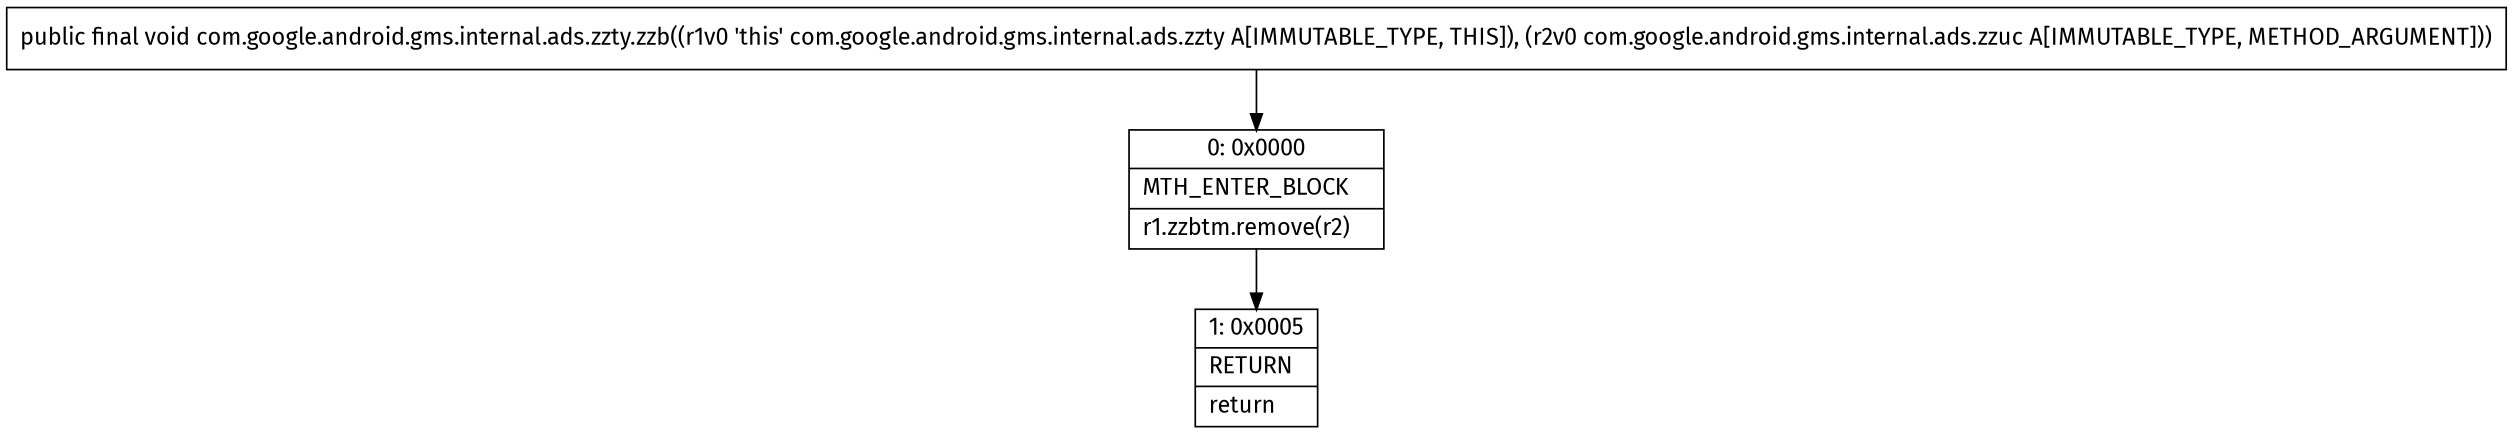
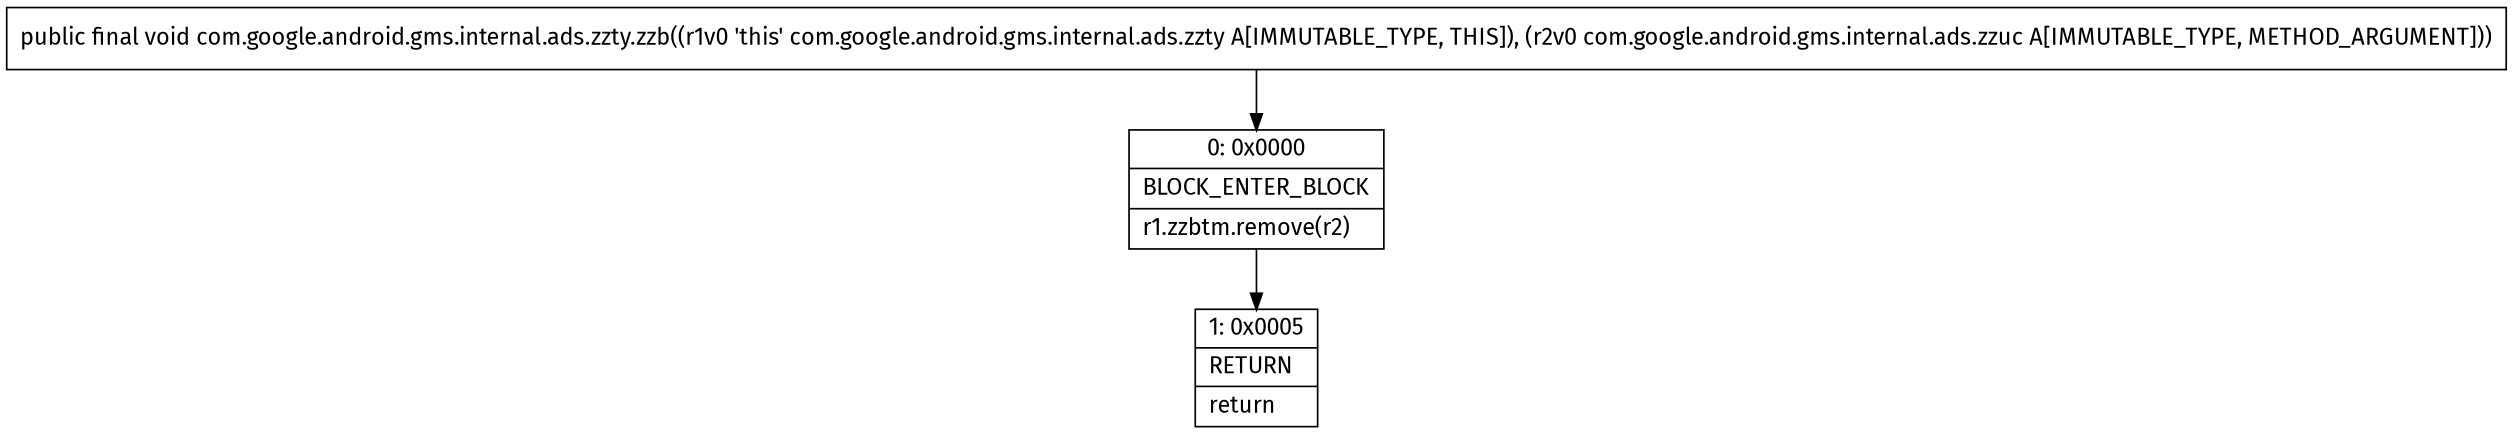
(1246, 188) -> (1256, 188)
